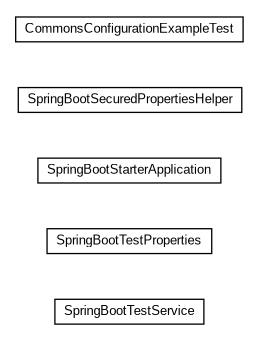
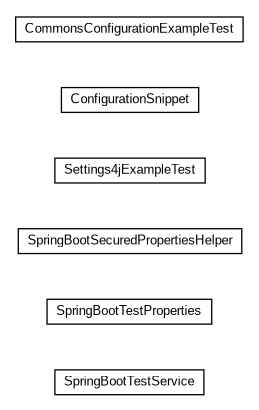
none -> (129, 99)
none -> (129, 170)
(129, 170) -> none
